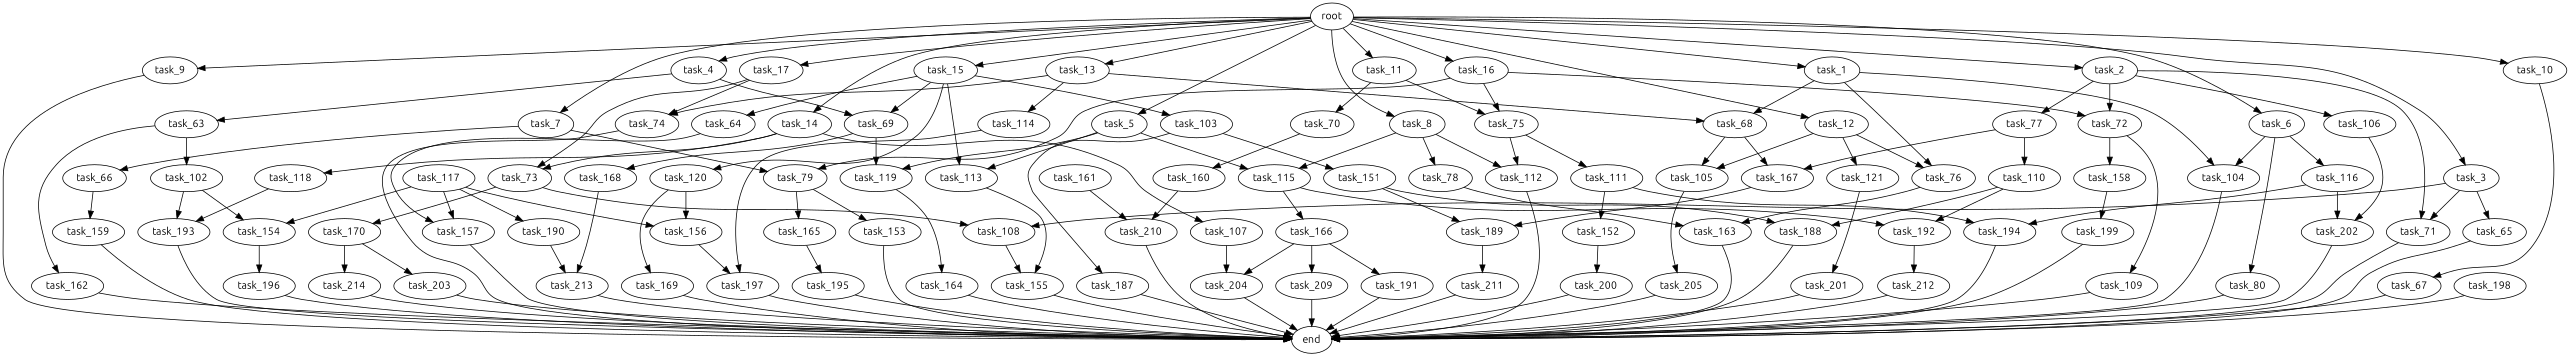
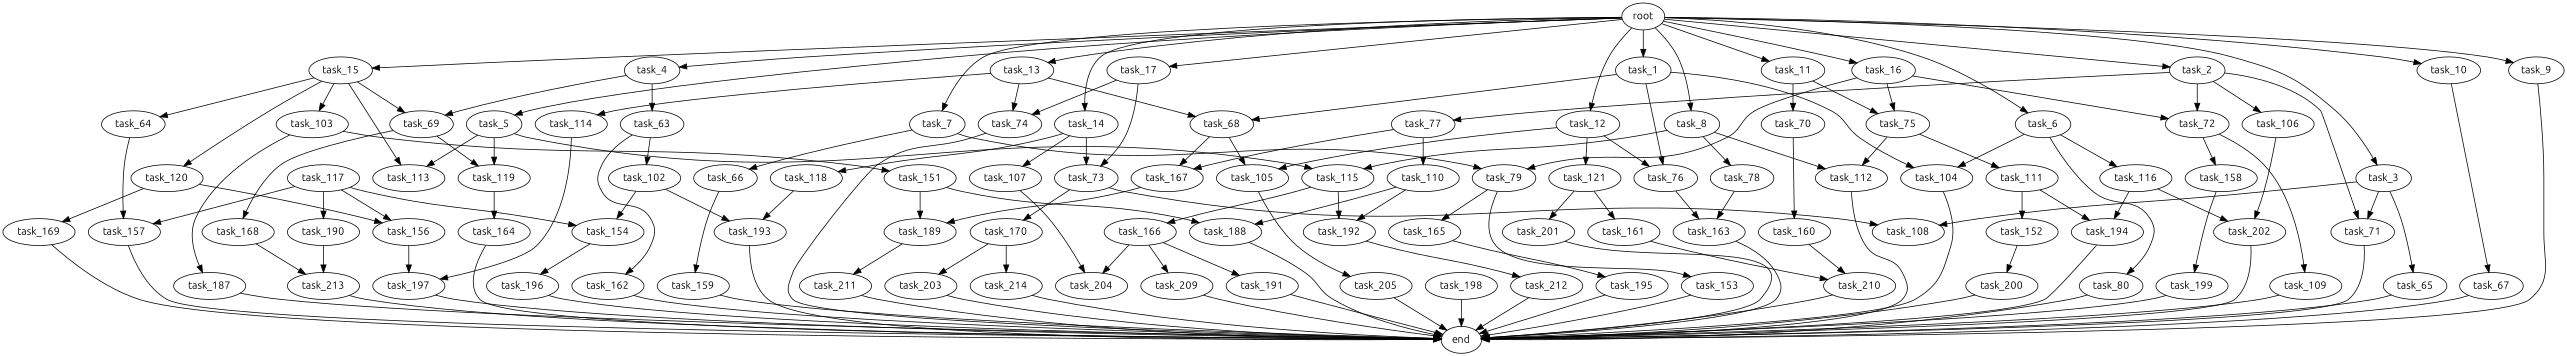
none -> (1602, 202)
(1027, 286) -> none
(1268, 312) -> none
